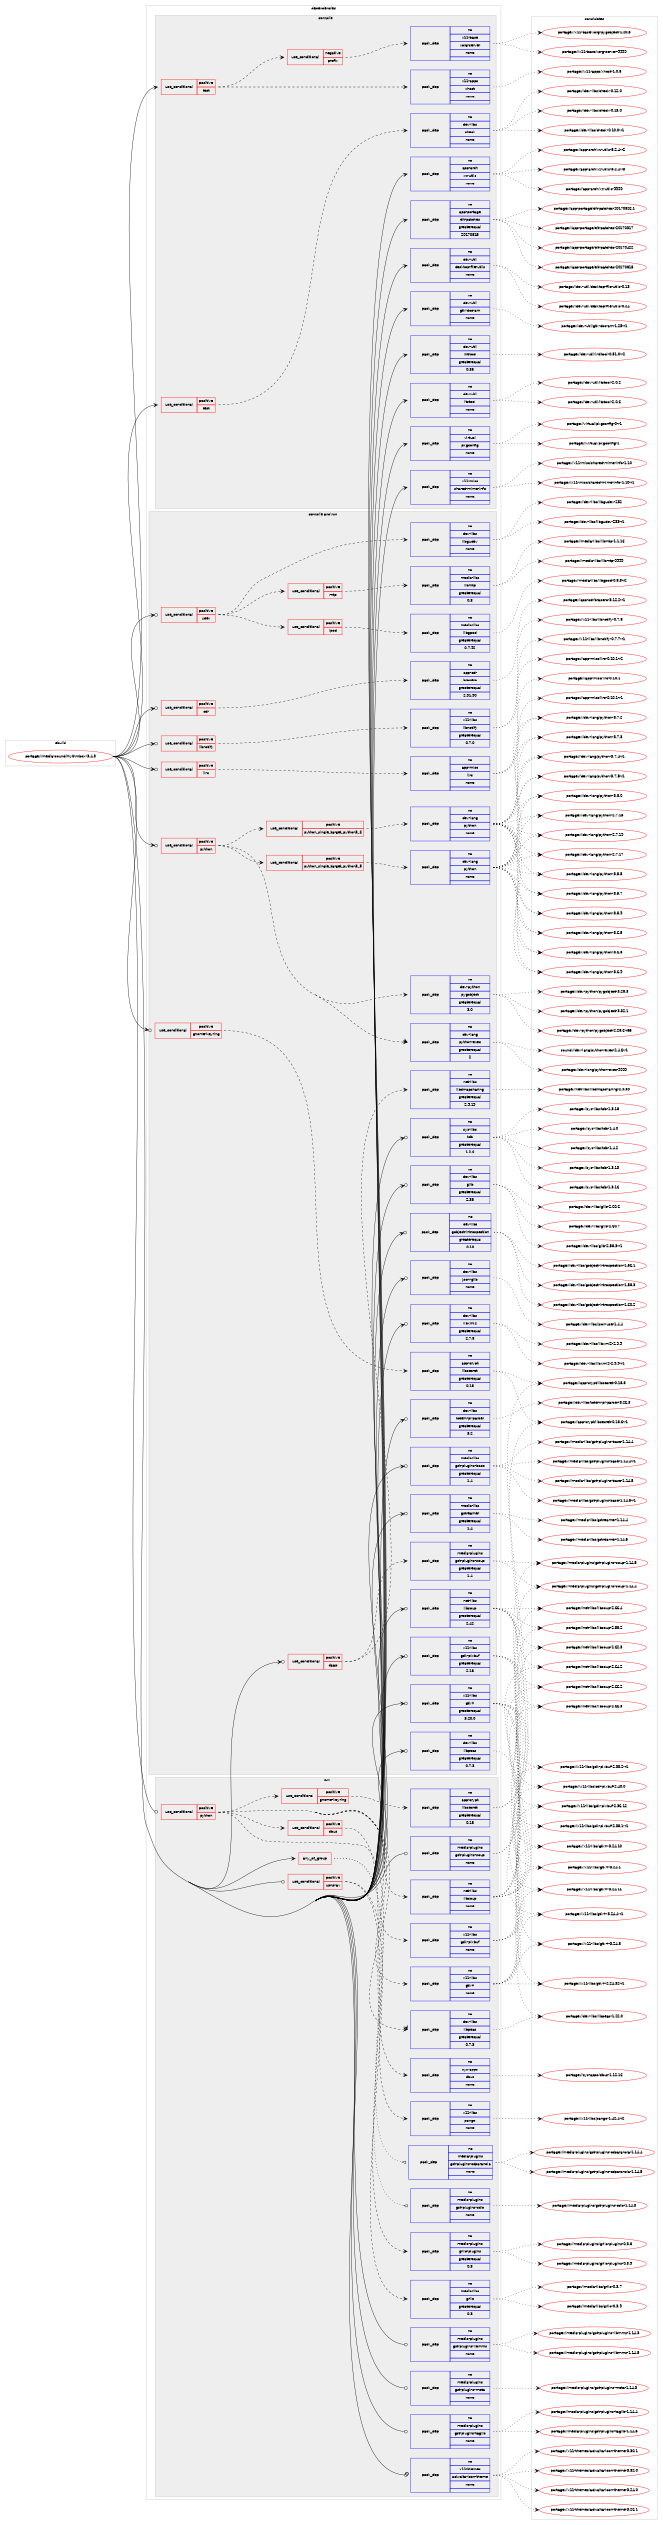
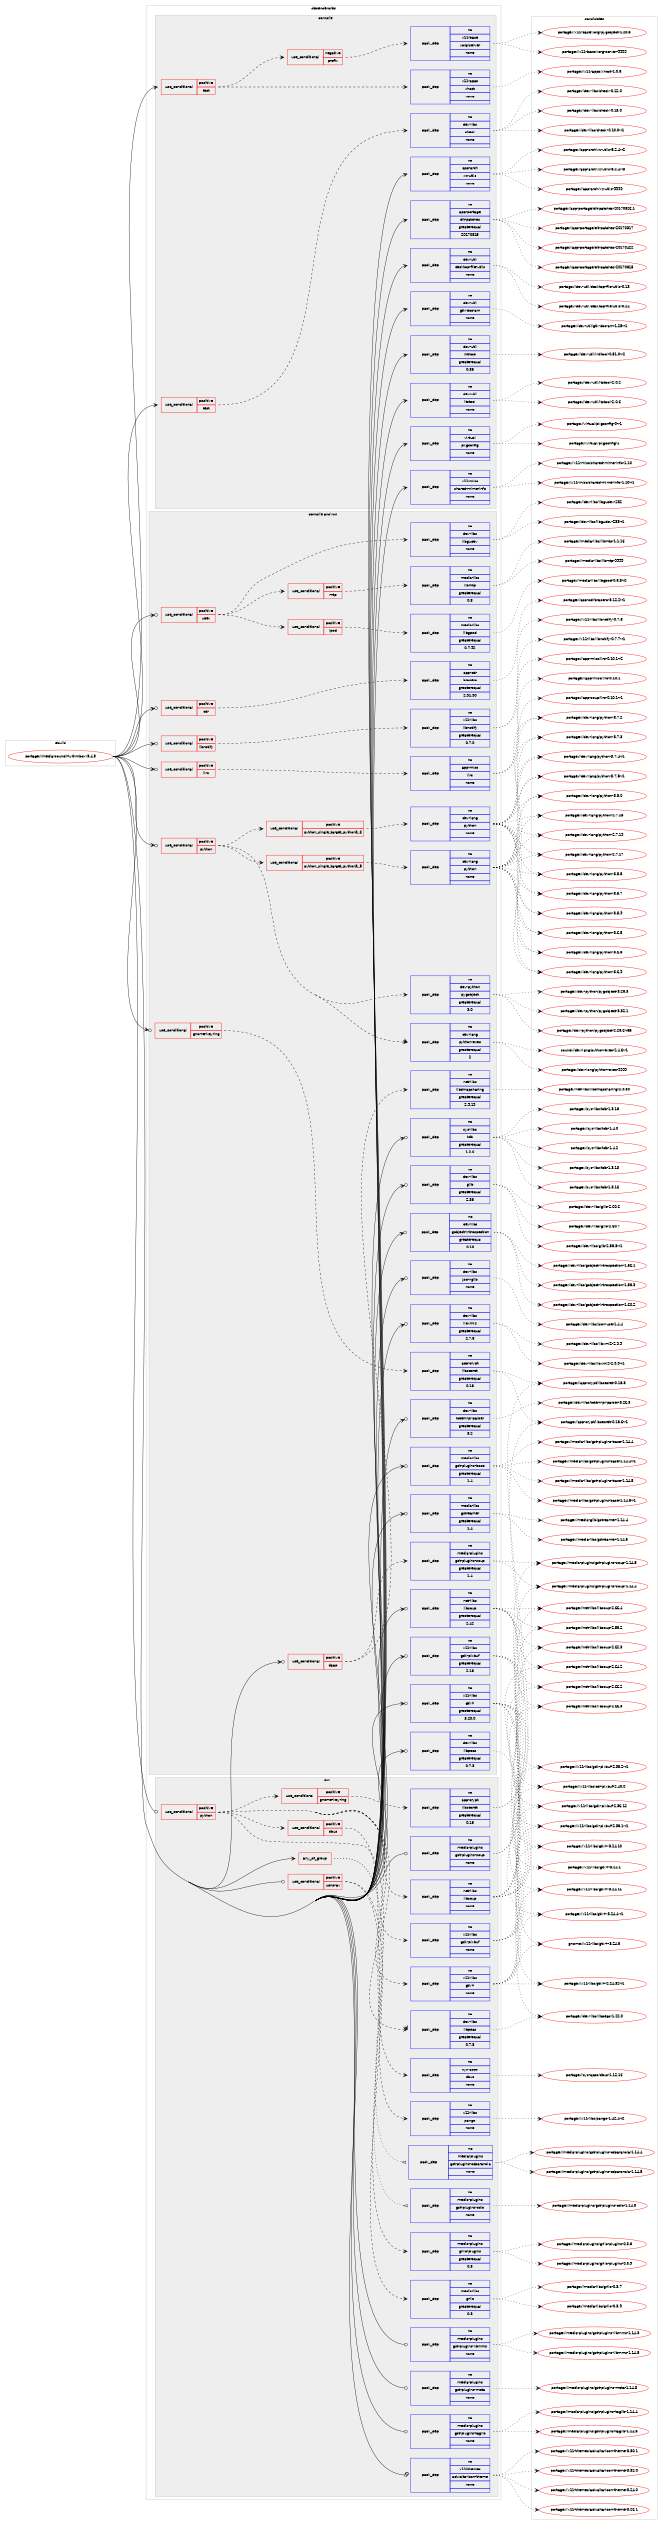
(594, 698) -> (594, 698)
(594, 1520) -> (594, 1520)
(594, 1944) -> (594, 1944)
